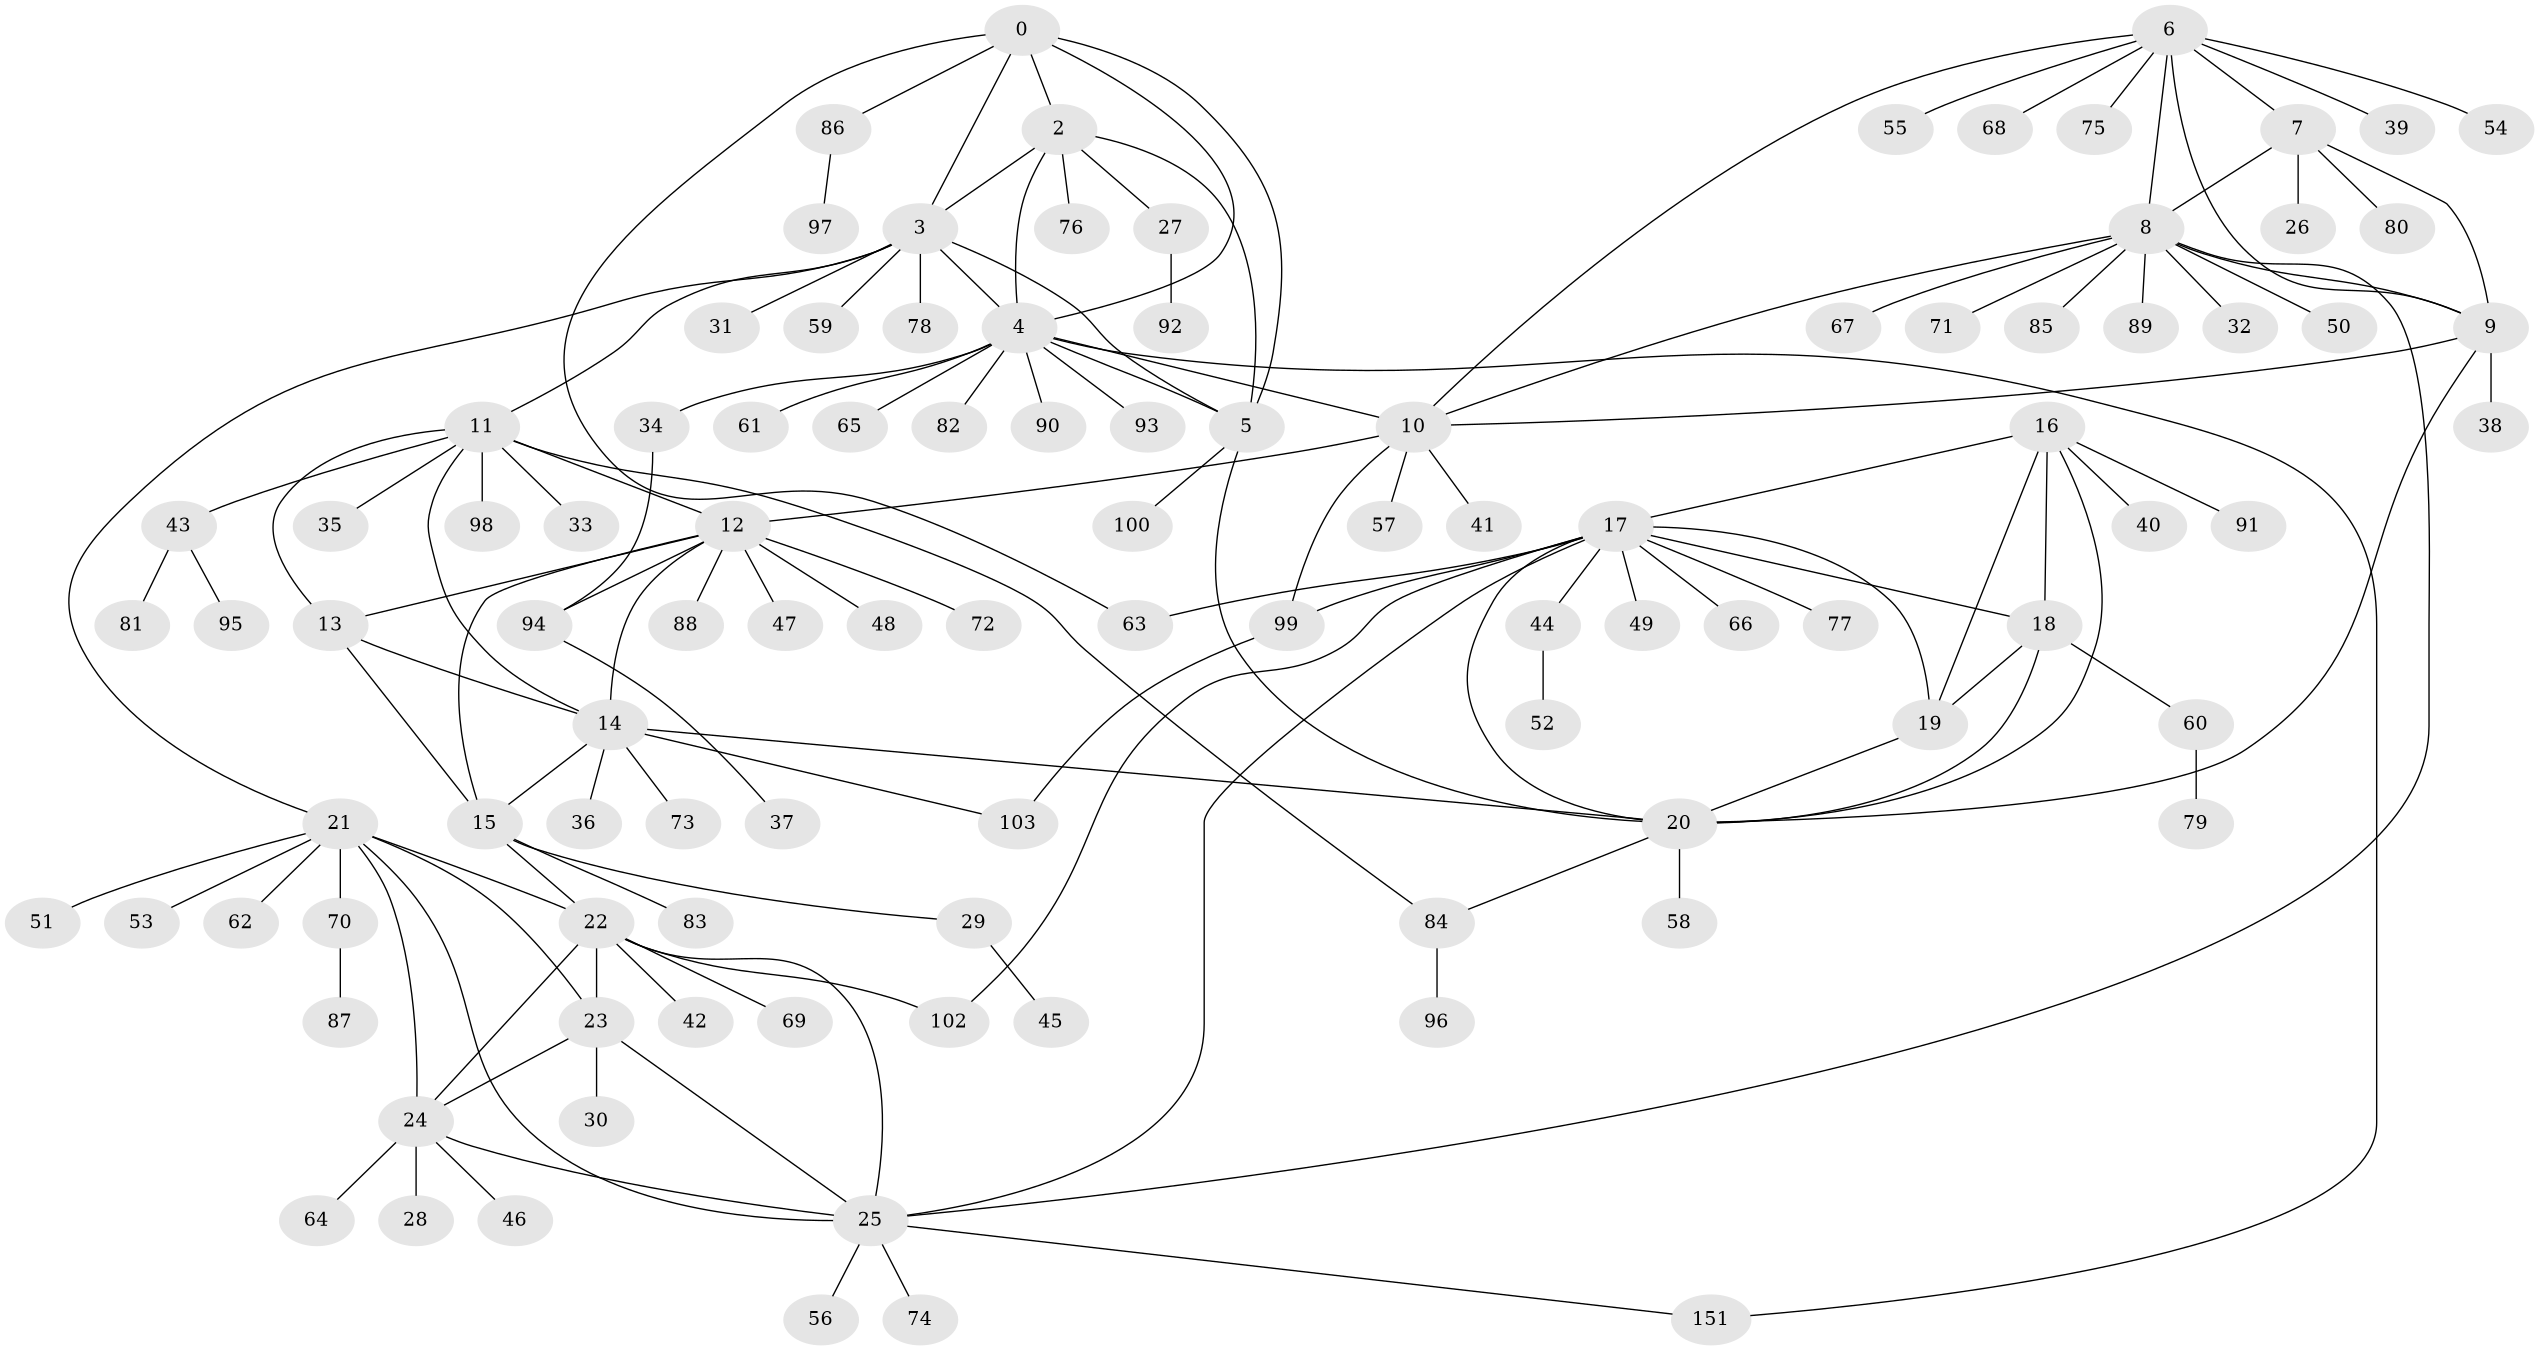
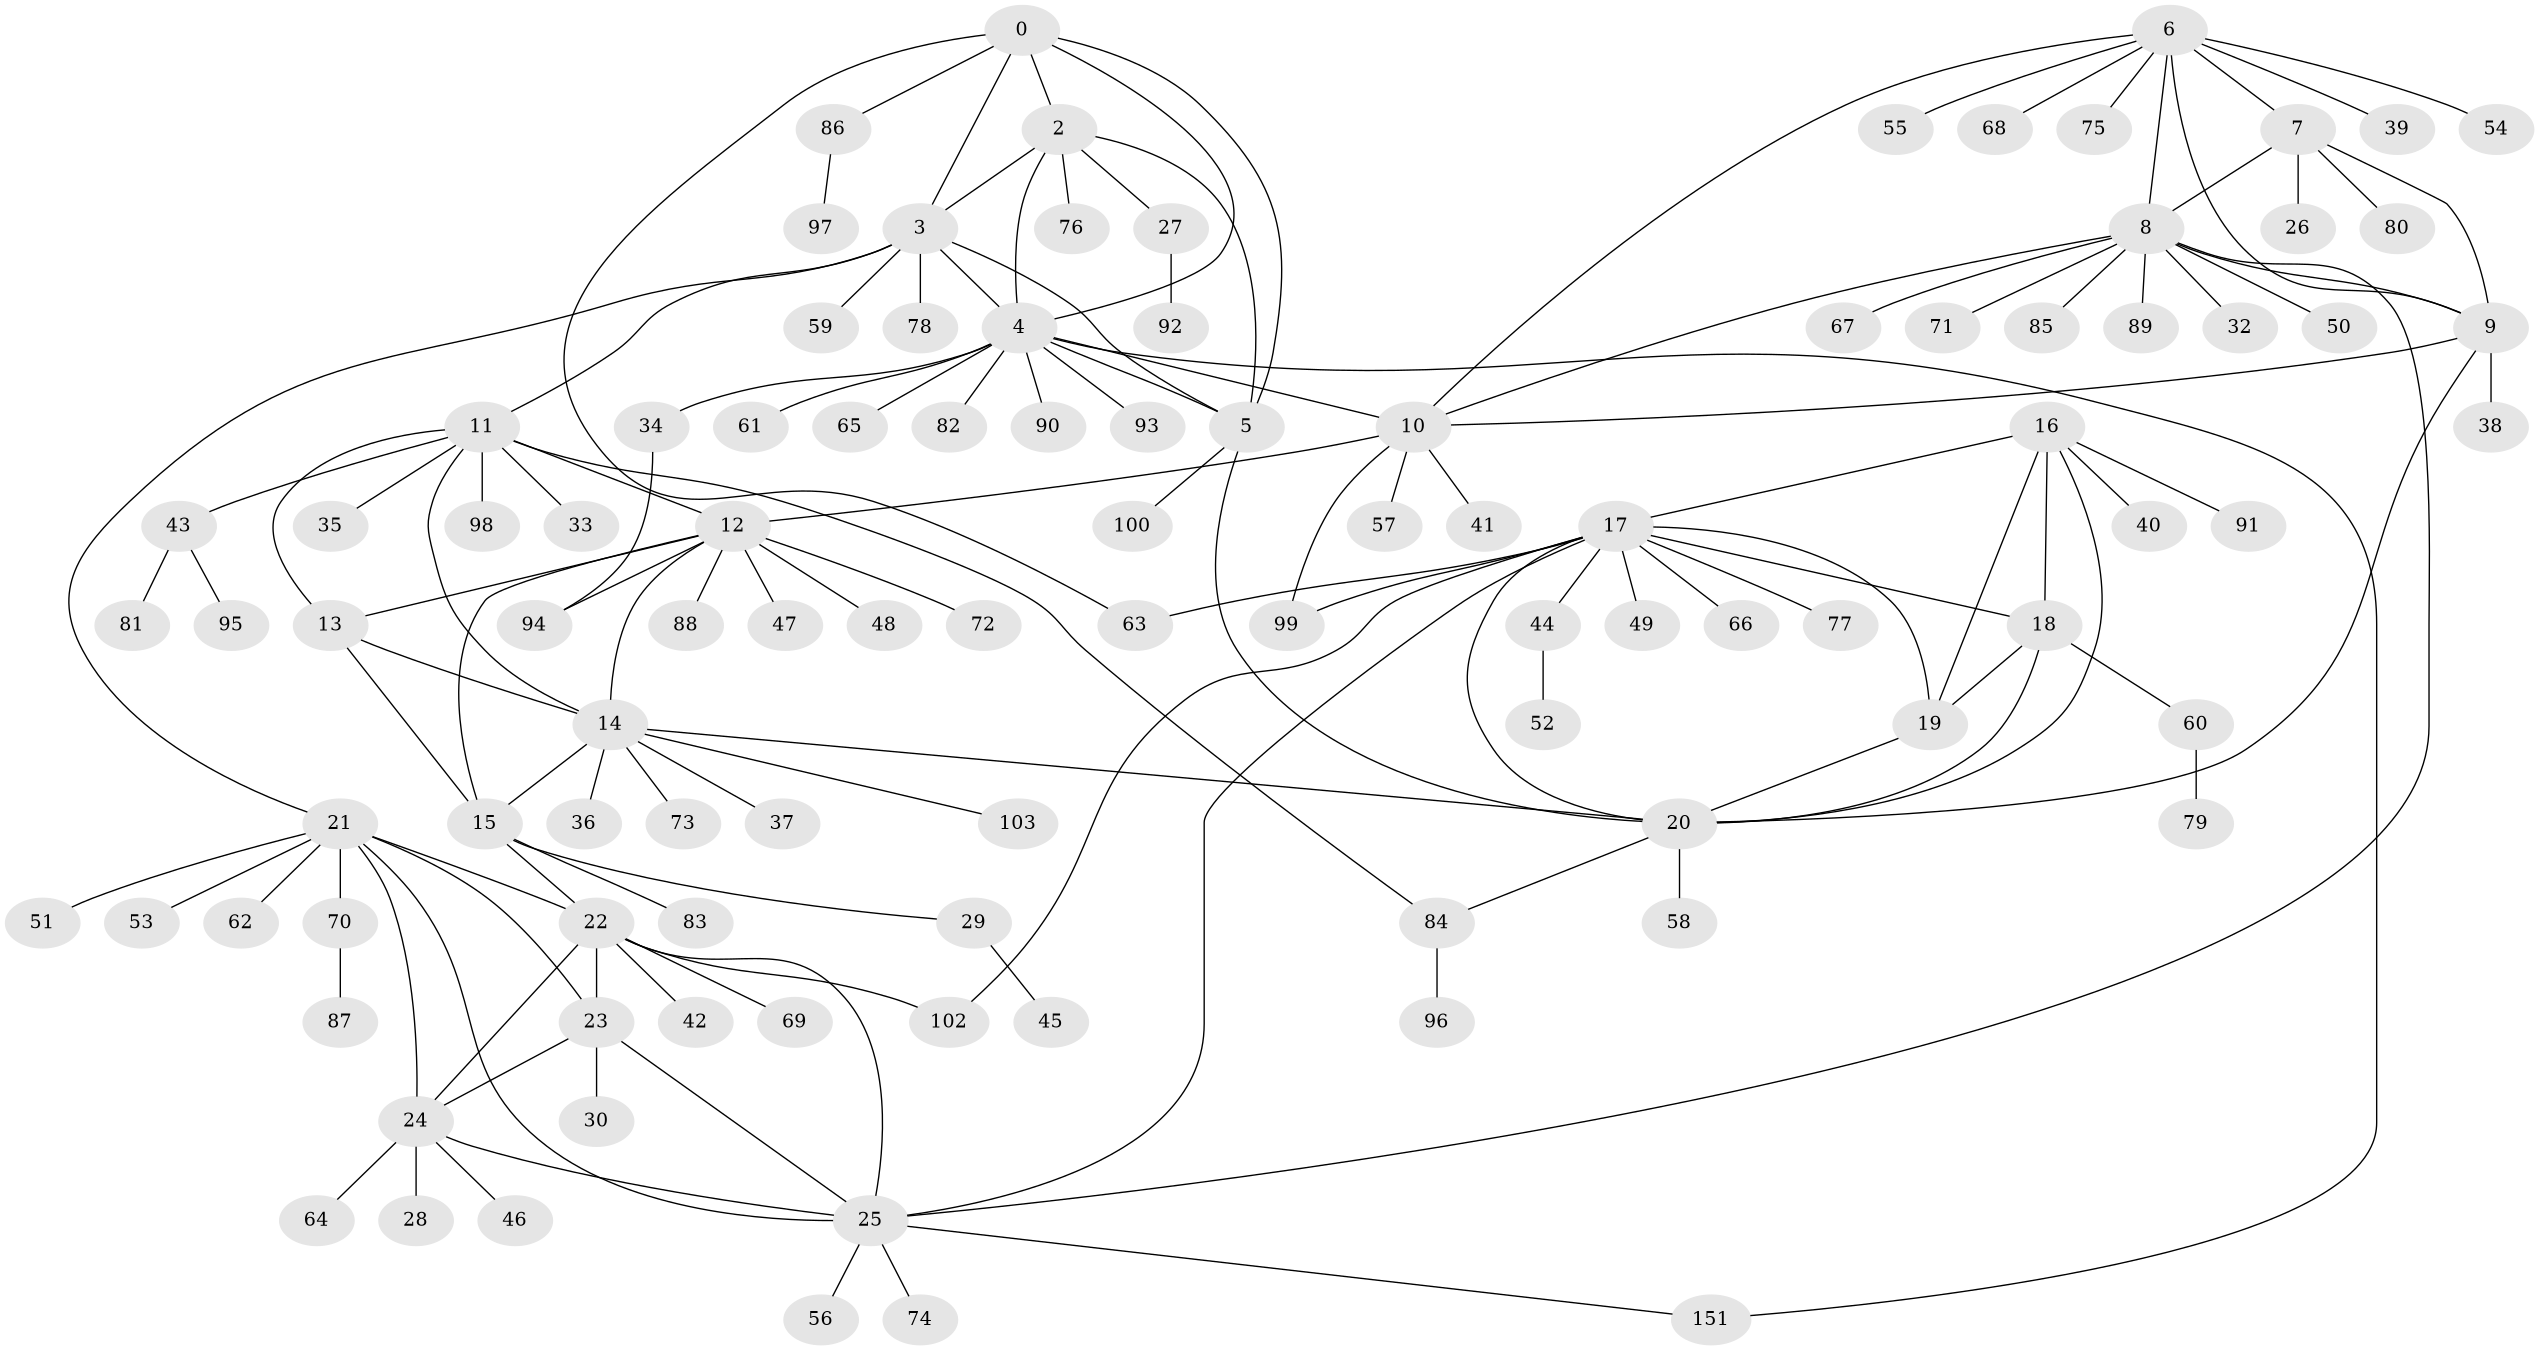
(722, 328) -> none
(1131, 701) -> none
(673, 710) -> (697, 774)
